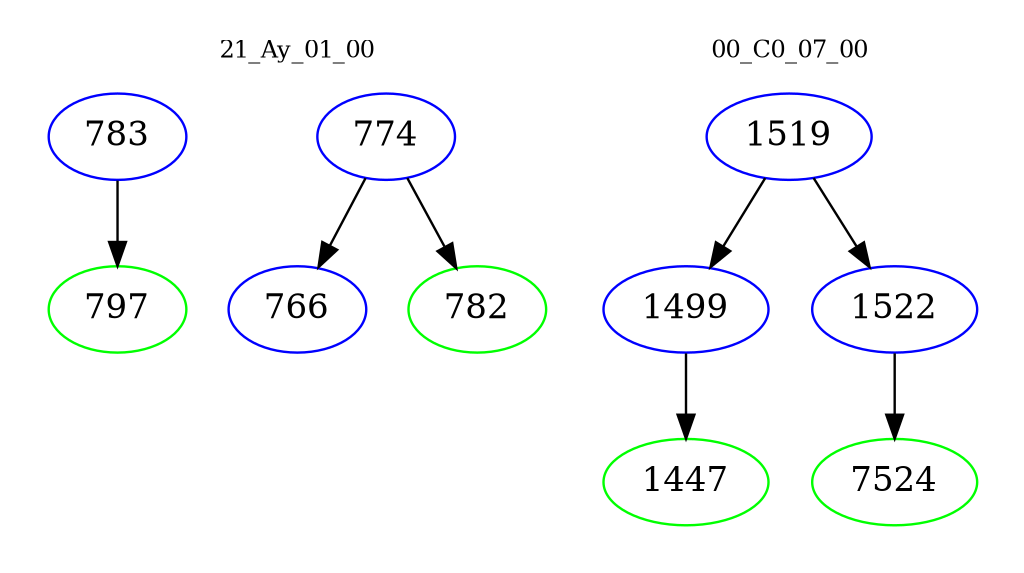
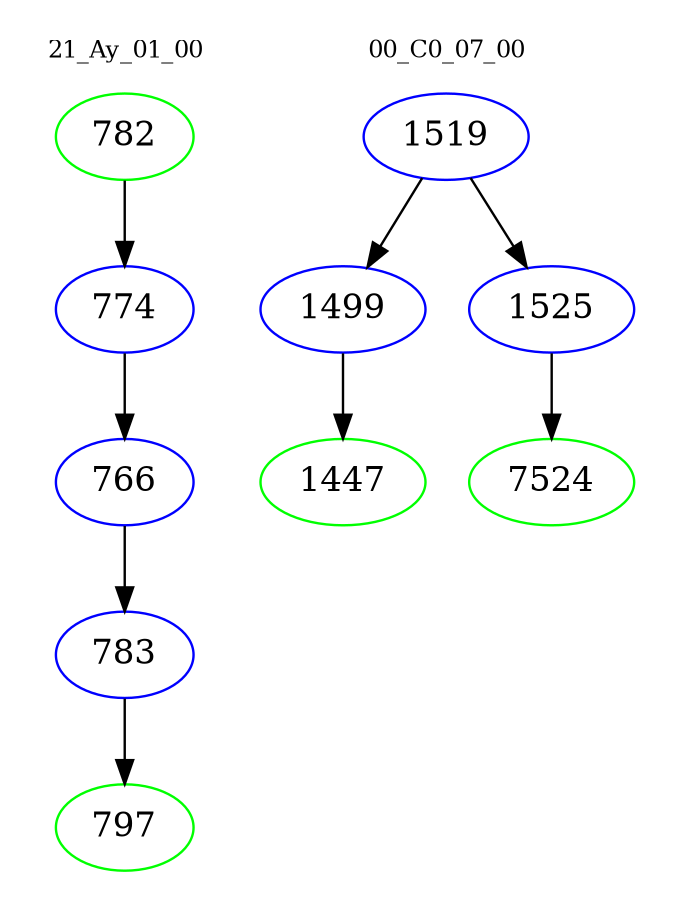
(426, 212) -> (125, 211)
(895, 309) -> (552, 309)
none -> (125, 557)
